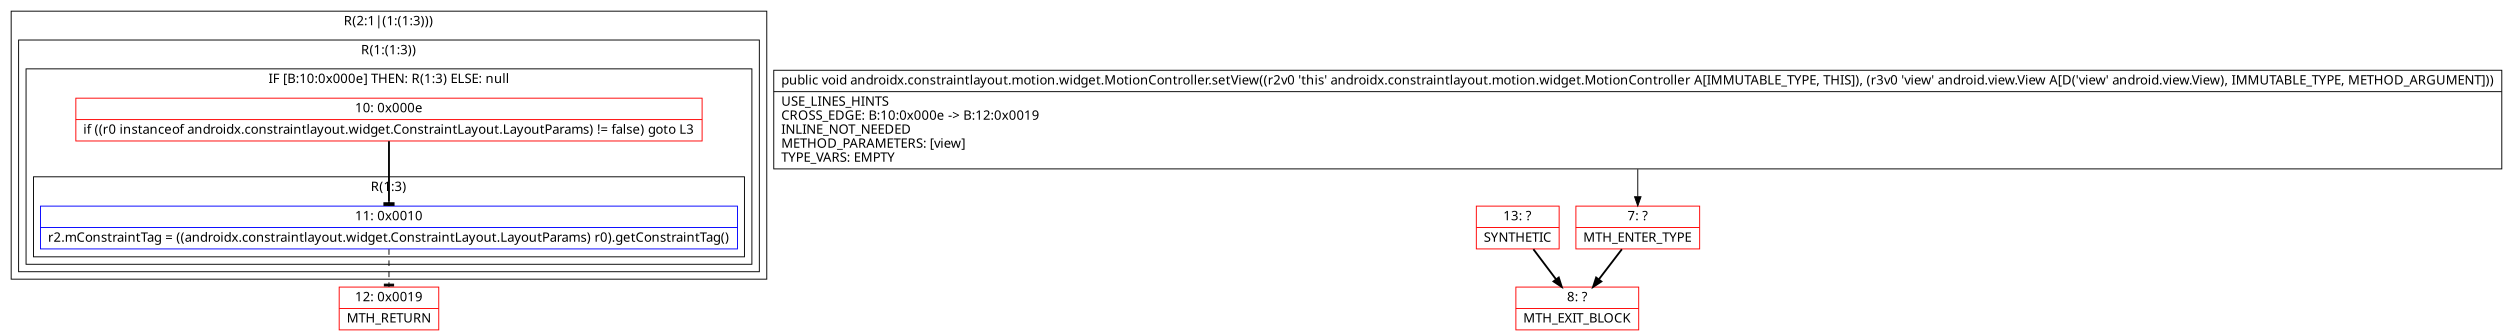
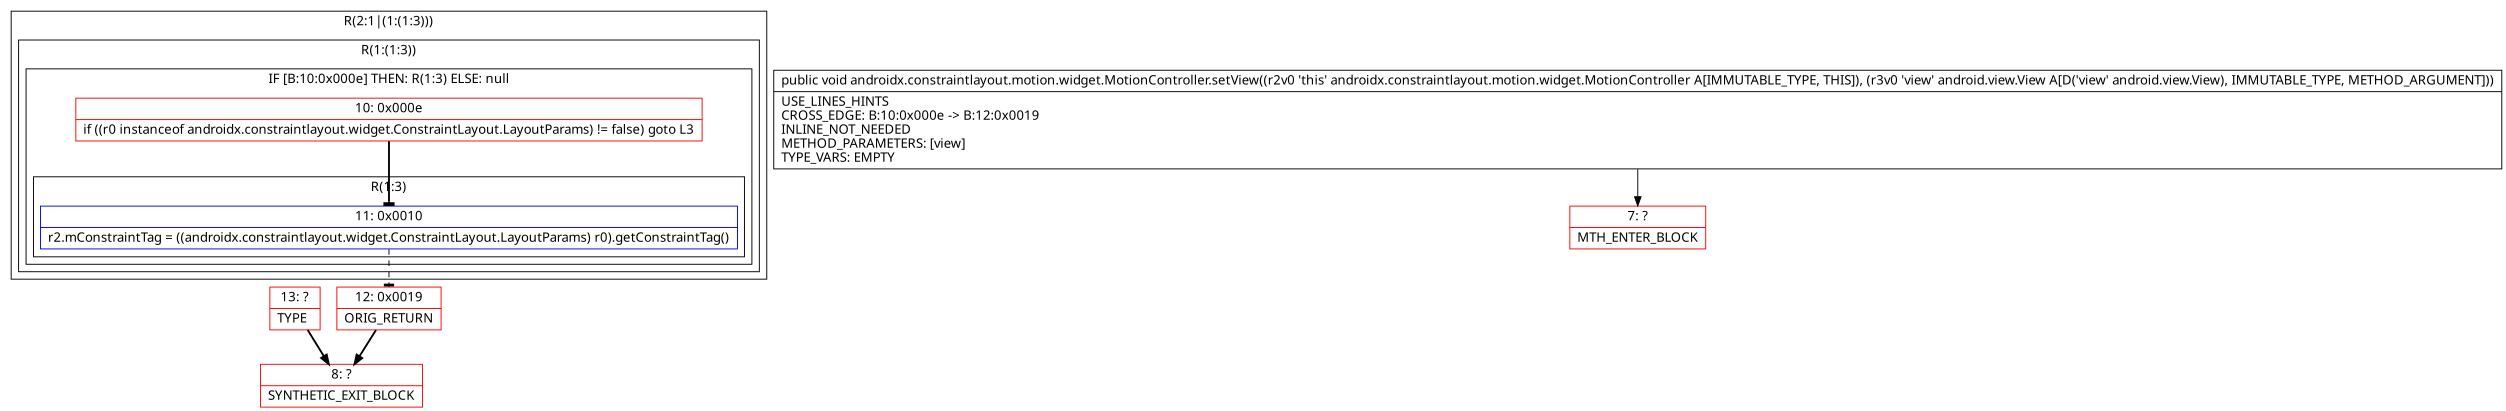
(1518, 238) -> (292, 319)
(1638, 238) -> (1638, 238)
(1610, 264) -> (368, 343)
(389, 319) -> (389, 319)
(1577, 319) -> (342, 396)
